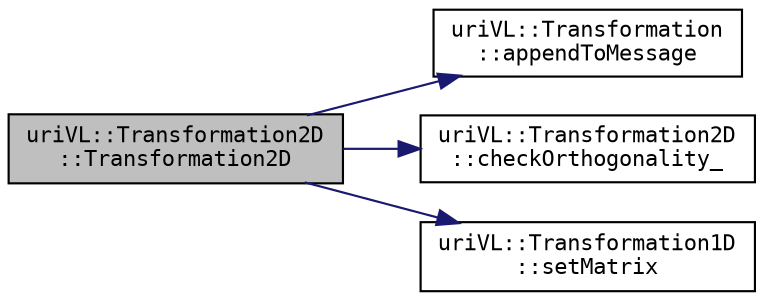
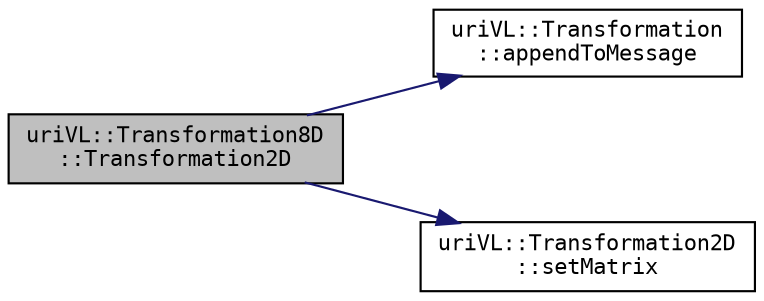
(176, 149) -> (176, 149)
(588, 149) -> none
(588, 257) -> (588, 257)
